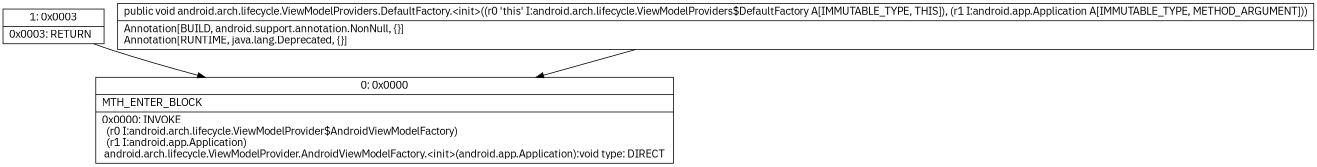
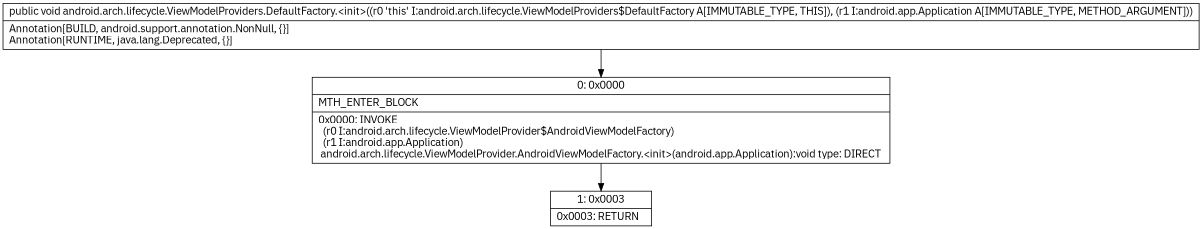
(145, 60) -> (601, 173)
